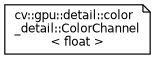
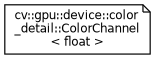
(77, 29) -> (77, 29)
